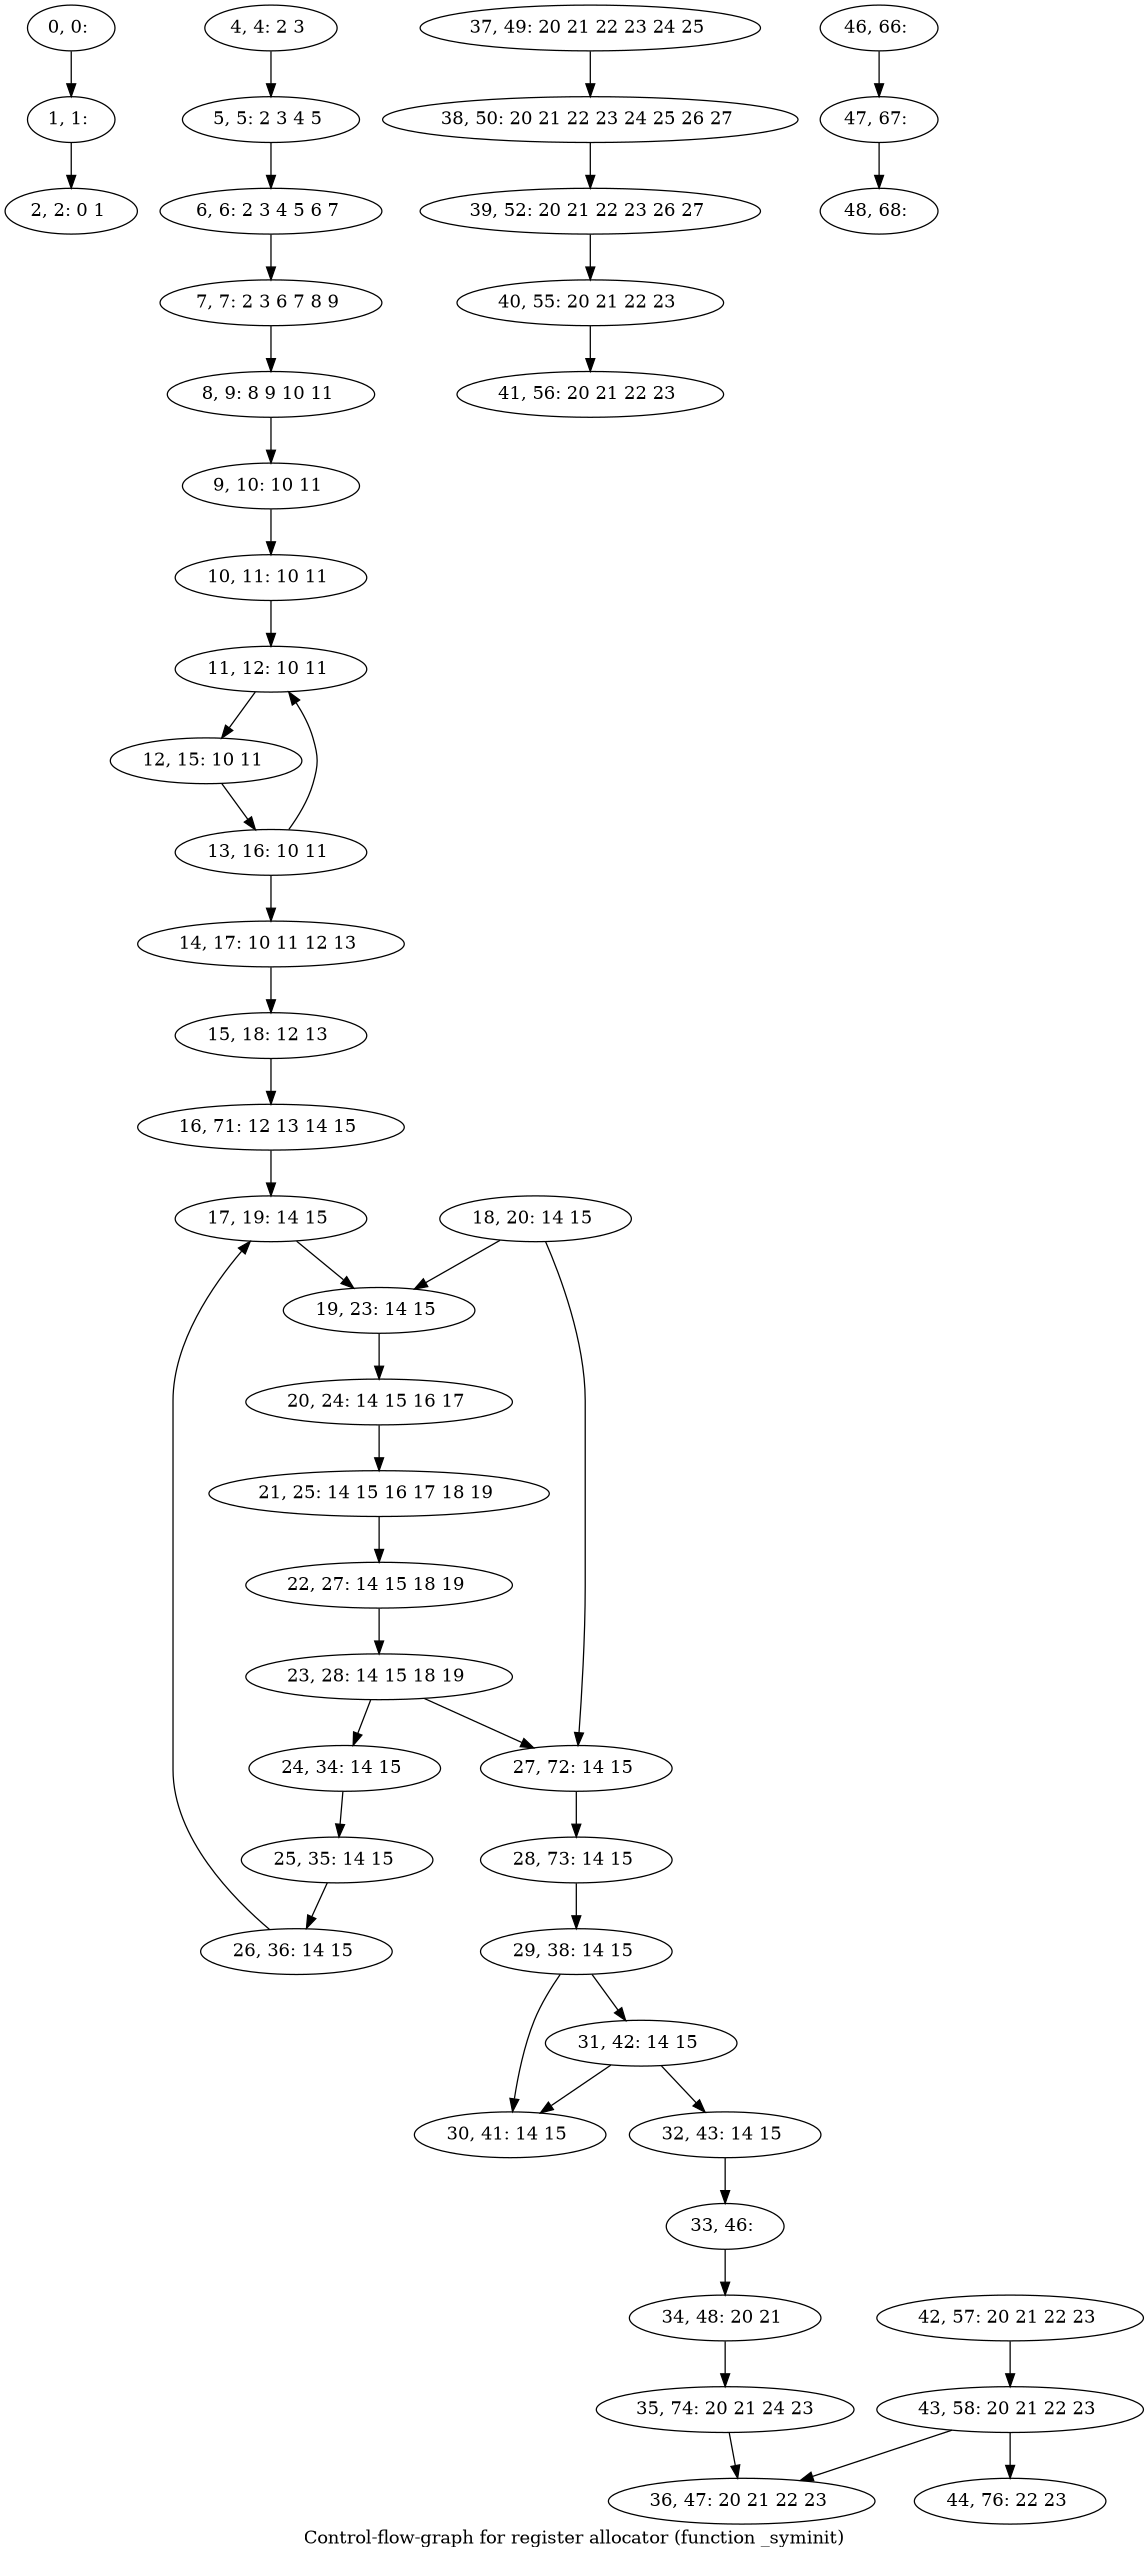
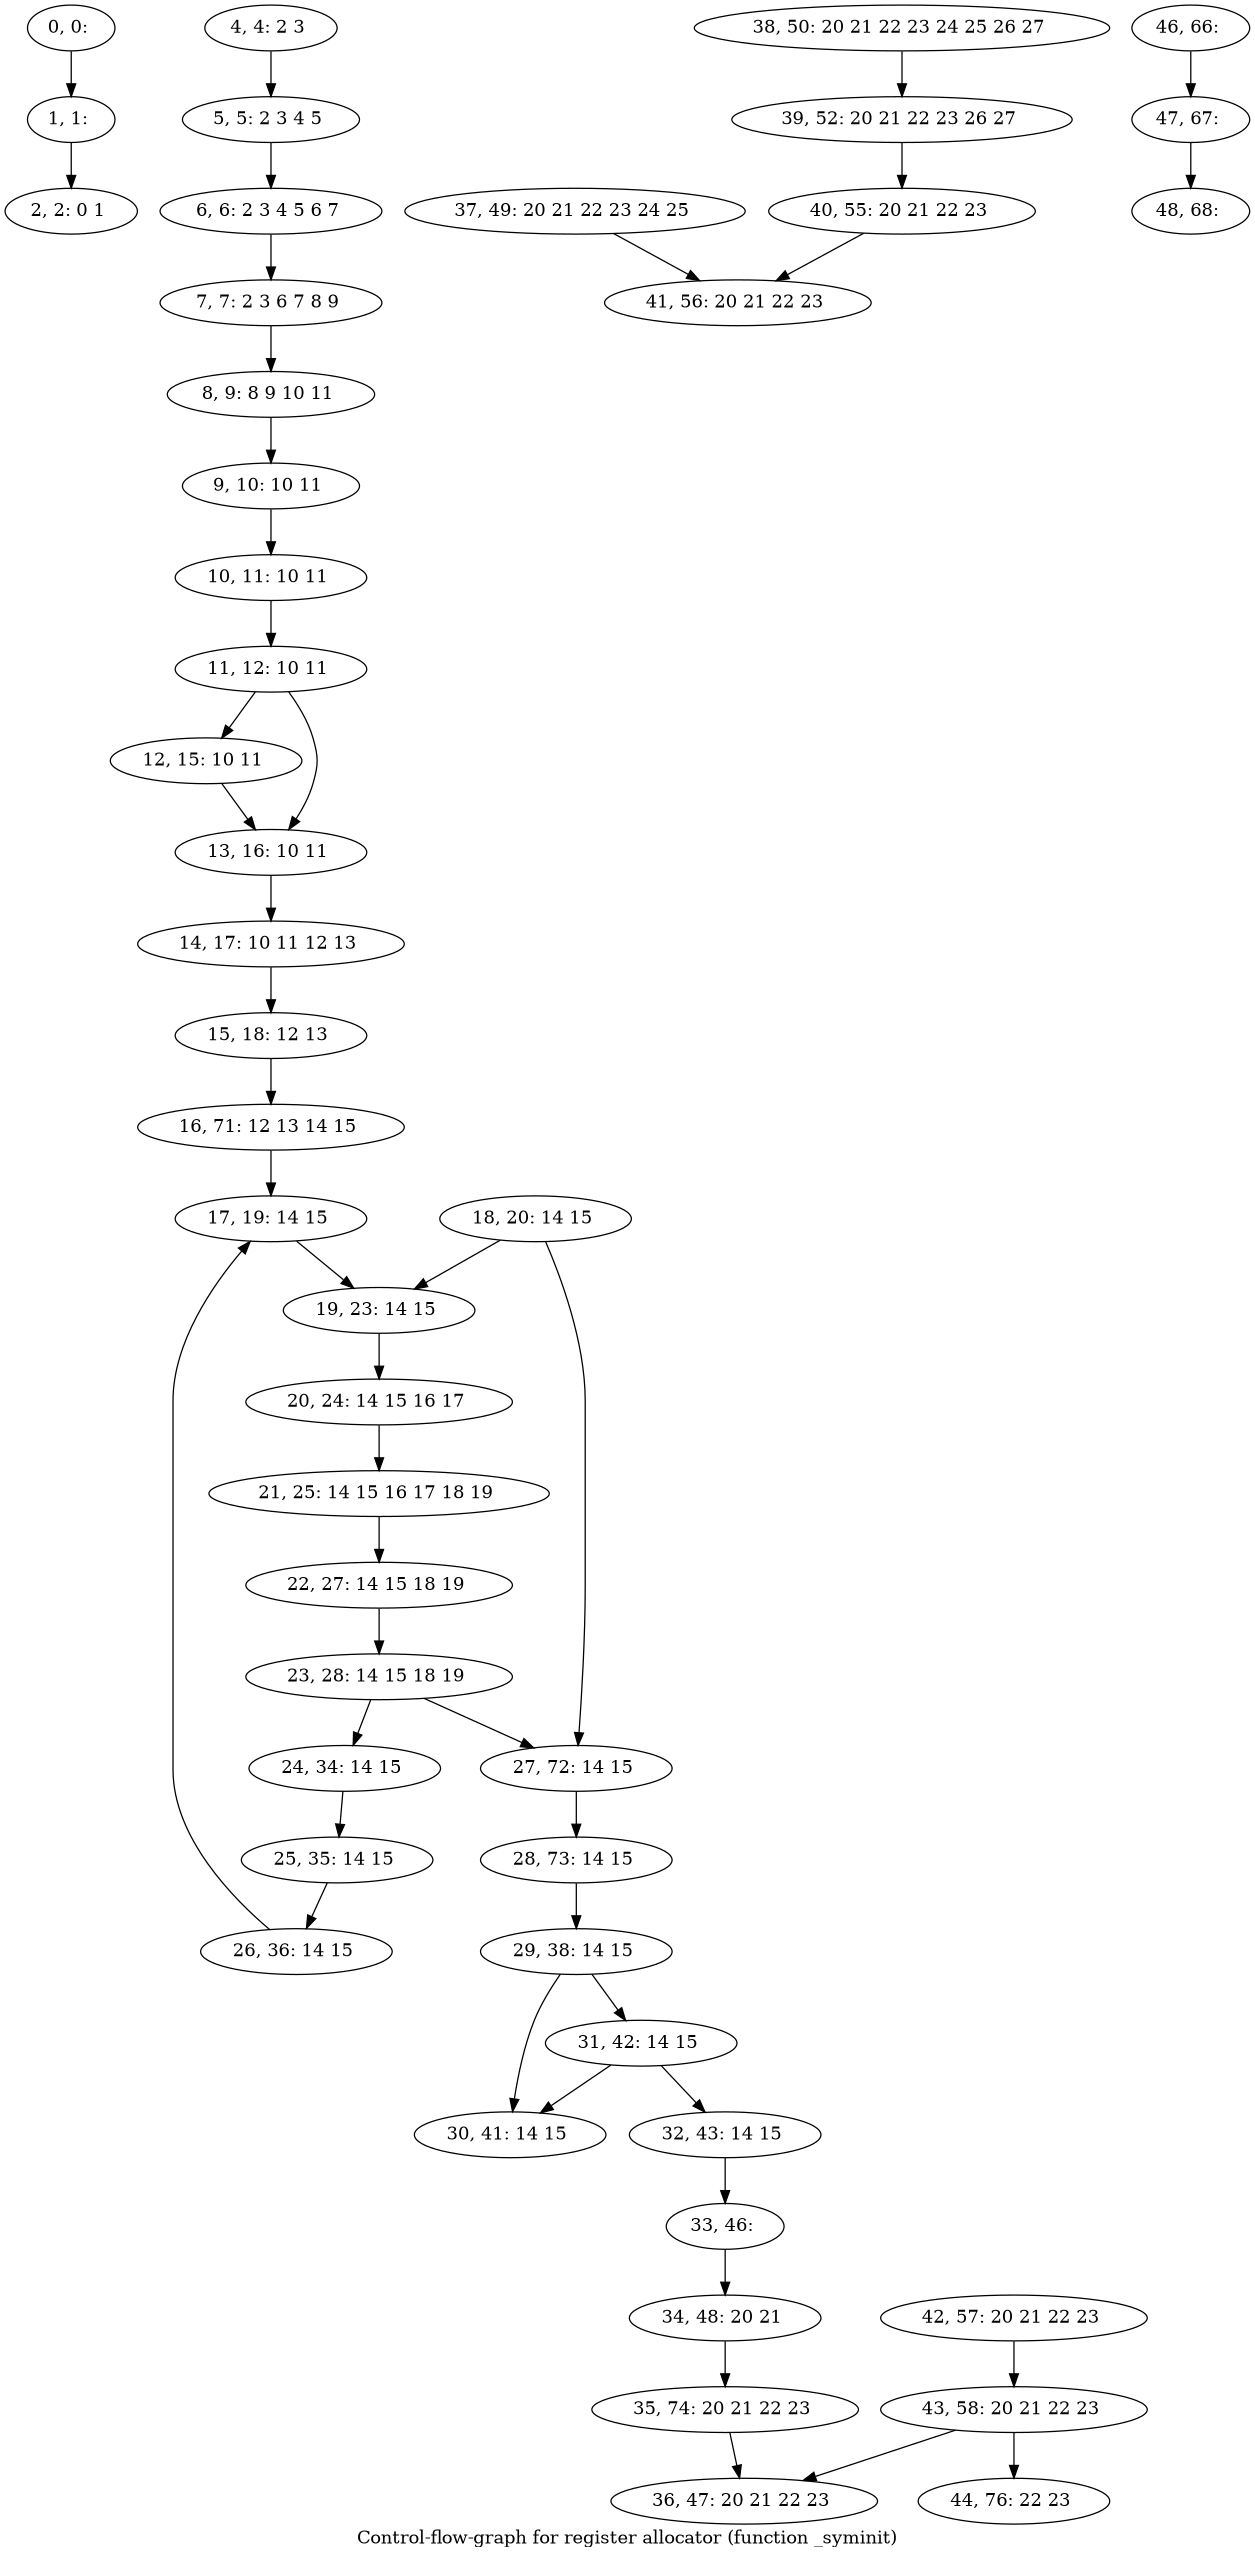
(590, 68) -> (651, 254)
(317, 767) -> (317, 754)
(725, 2410) -> (725, 2410)
